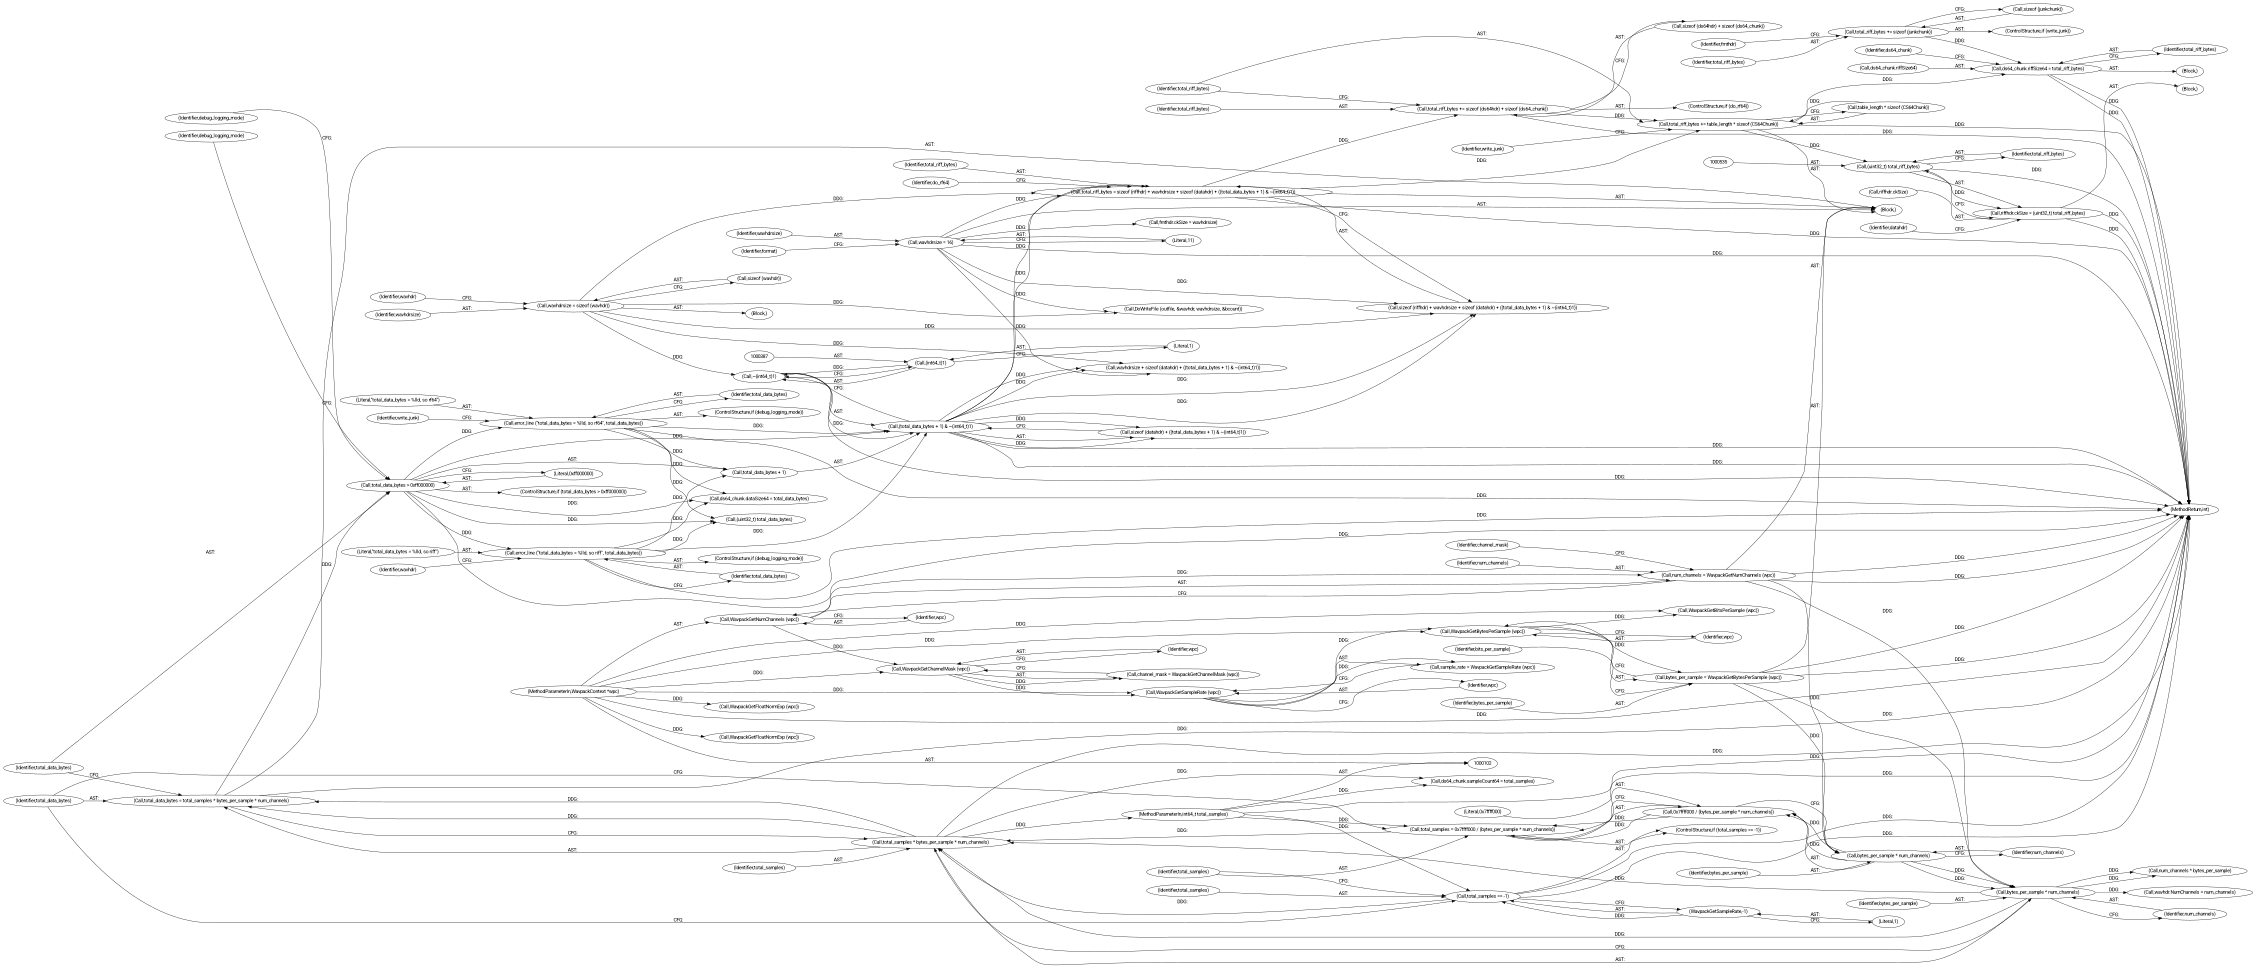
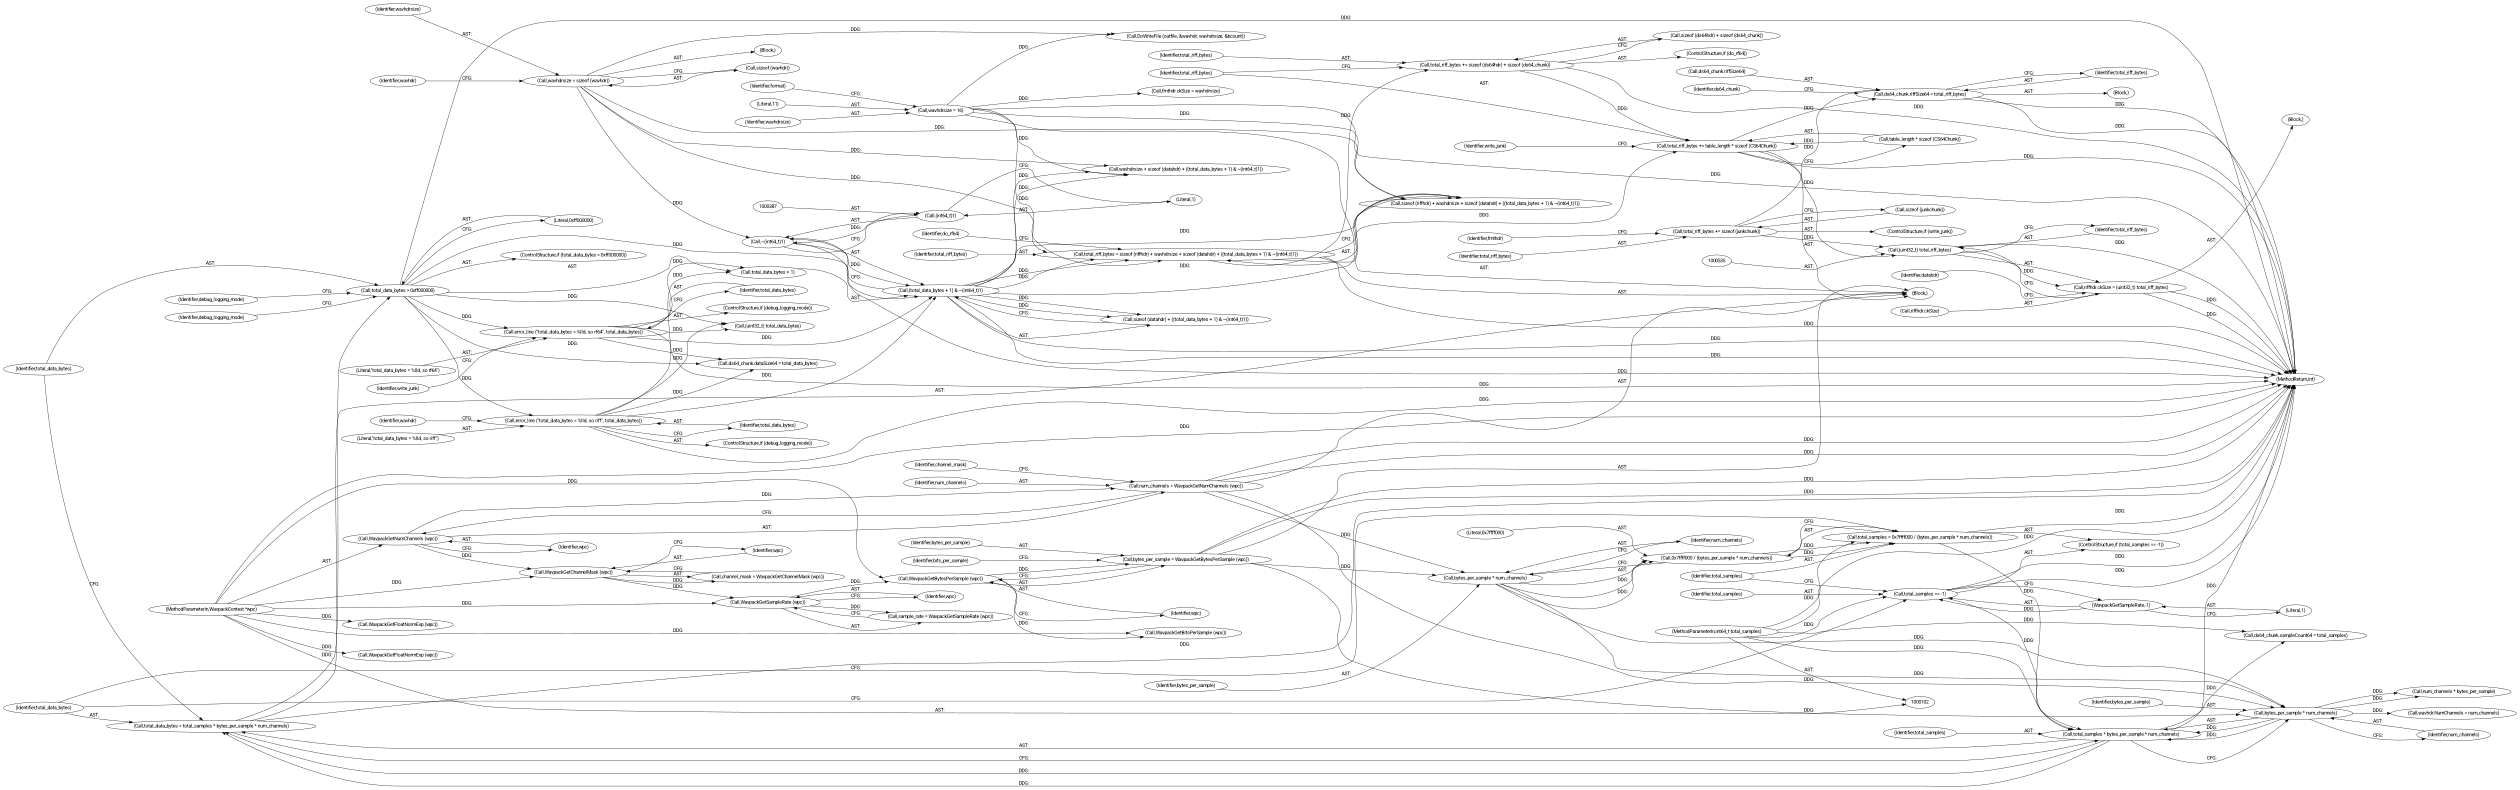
none -> (1818, 241)
(1063, 242) -> none
(1045, 826) -> (1927, 651)
